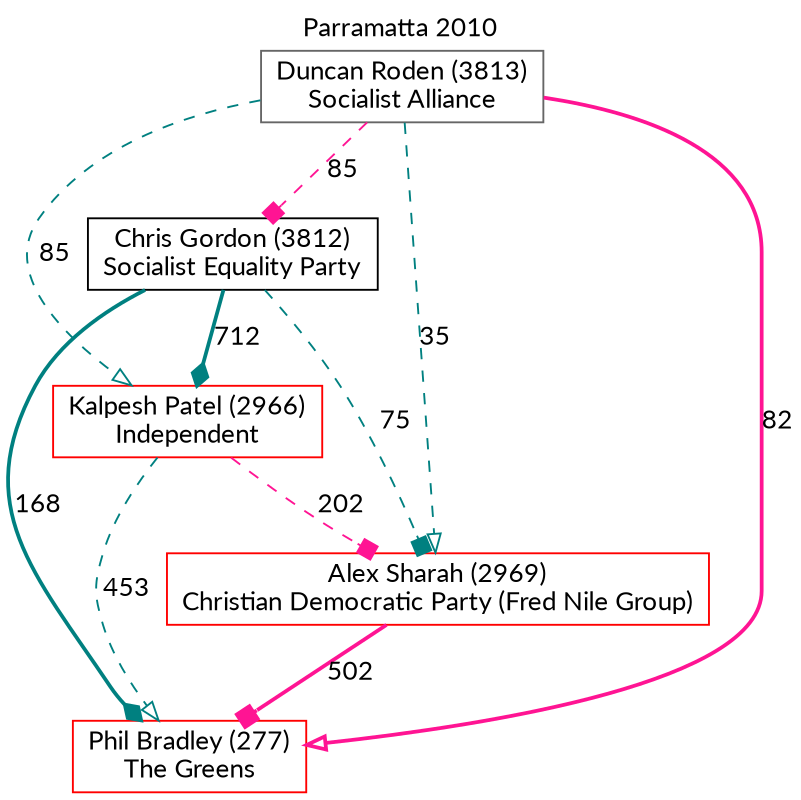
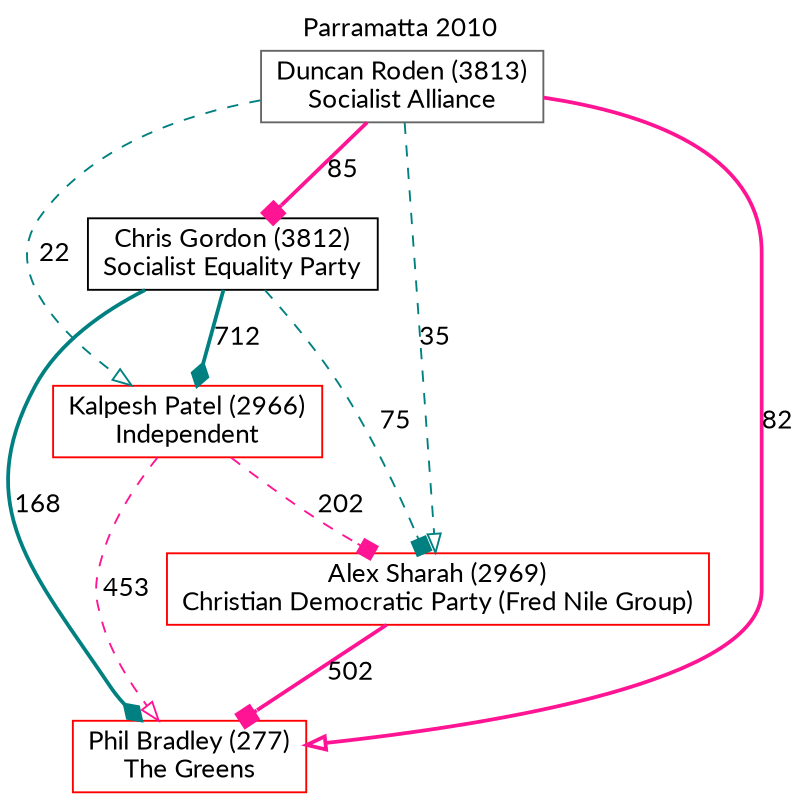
(324, 164) -> (324, 164)
(55, 254) -> (55, 254)
(97, 580) -> (97, 580)
